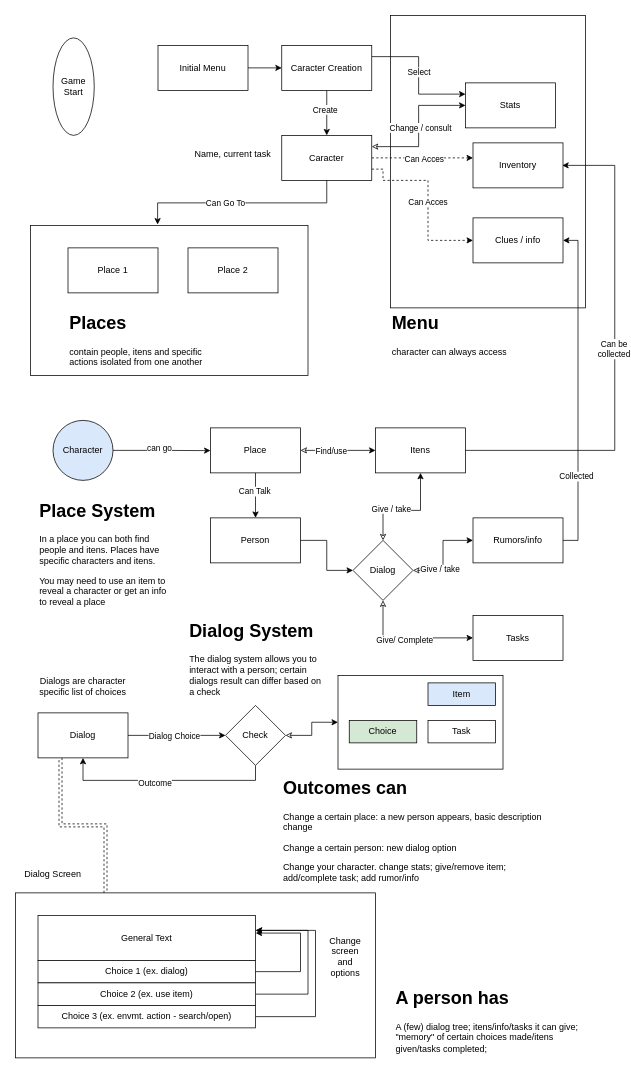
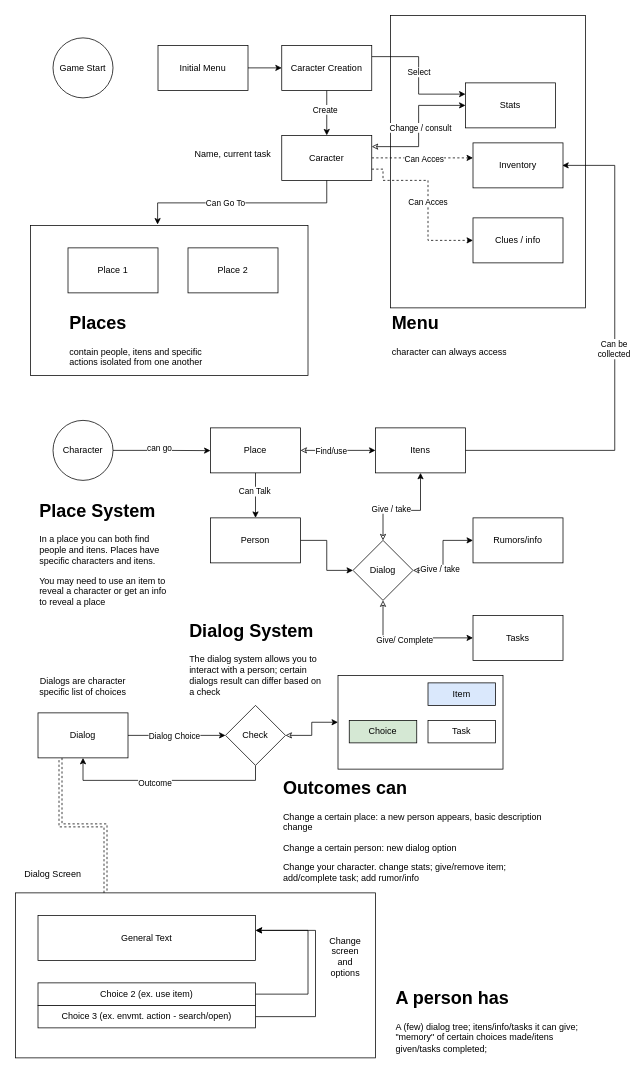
(74, 87) -> (83, 68)
(83, 450) -> (83, 450)
(571, 540) -> none
(147, 972) -> none
(297, 972) -> none
